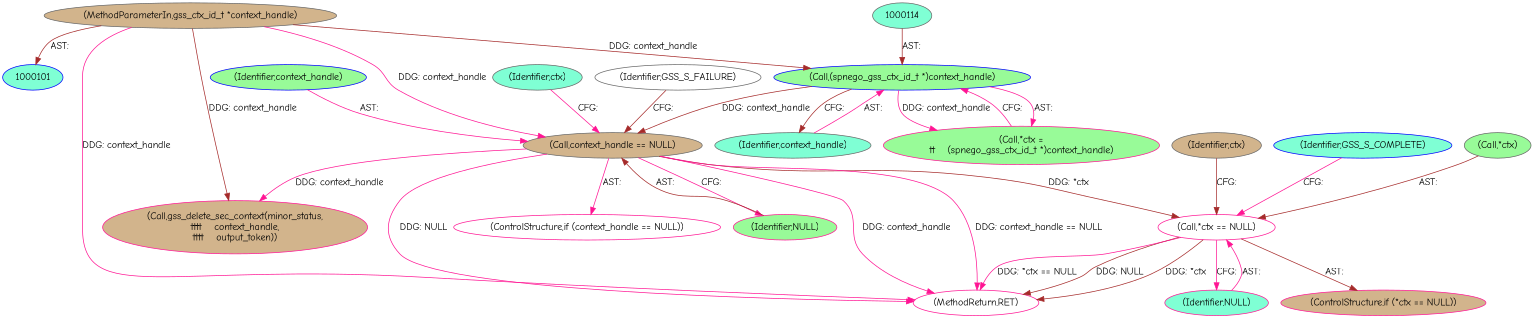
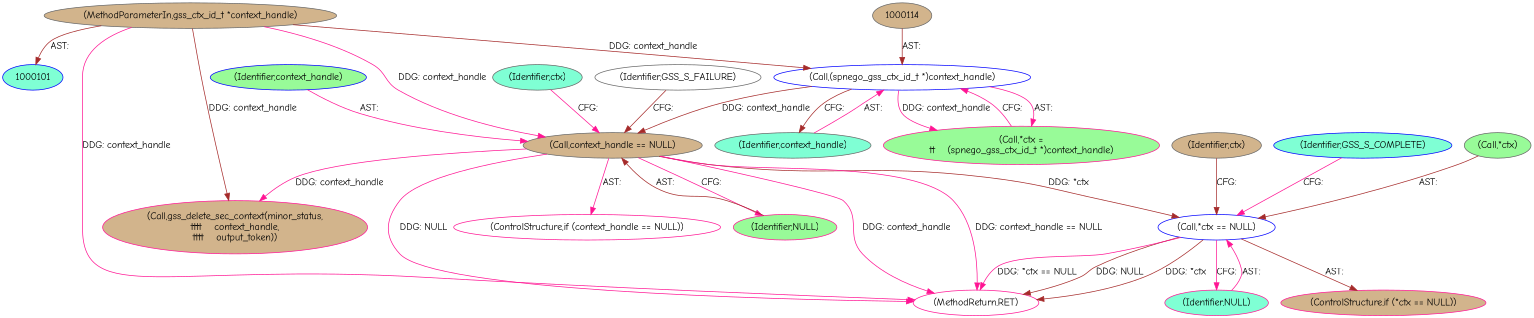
(902, 16) -> (902, 16)
(902, 77) -> (902, 77)
(1217, 227) -> (1217, 227)
